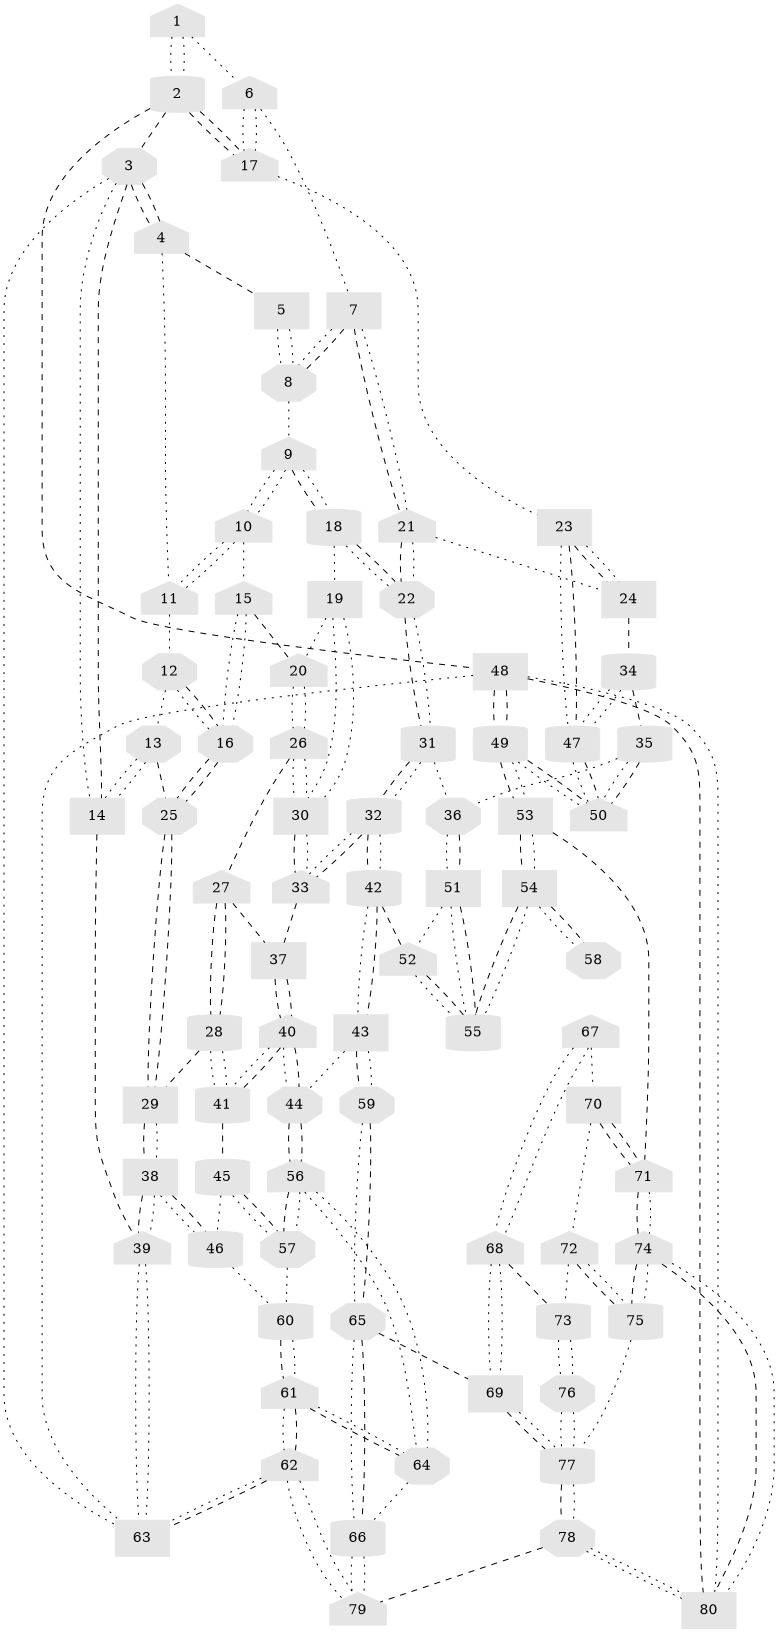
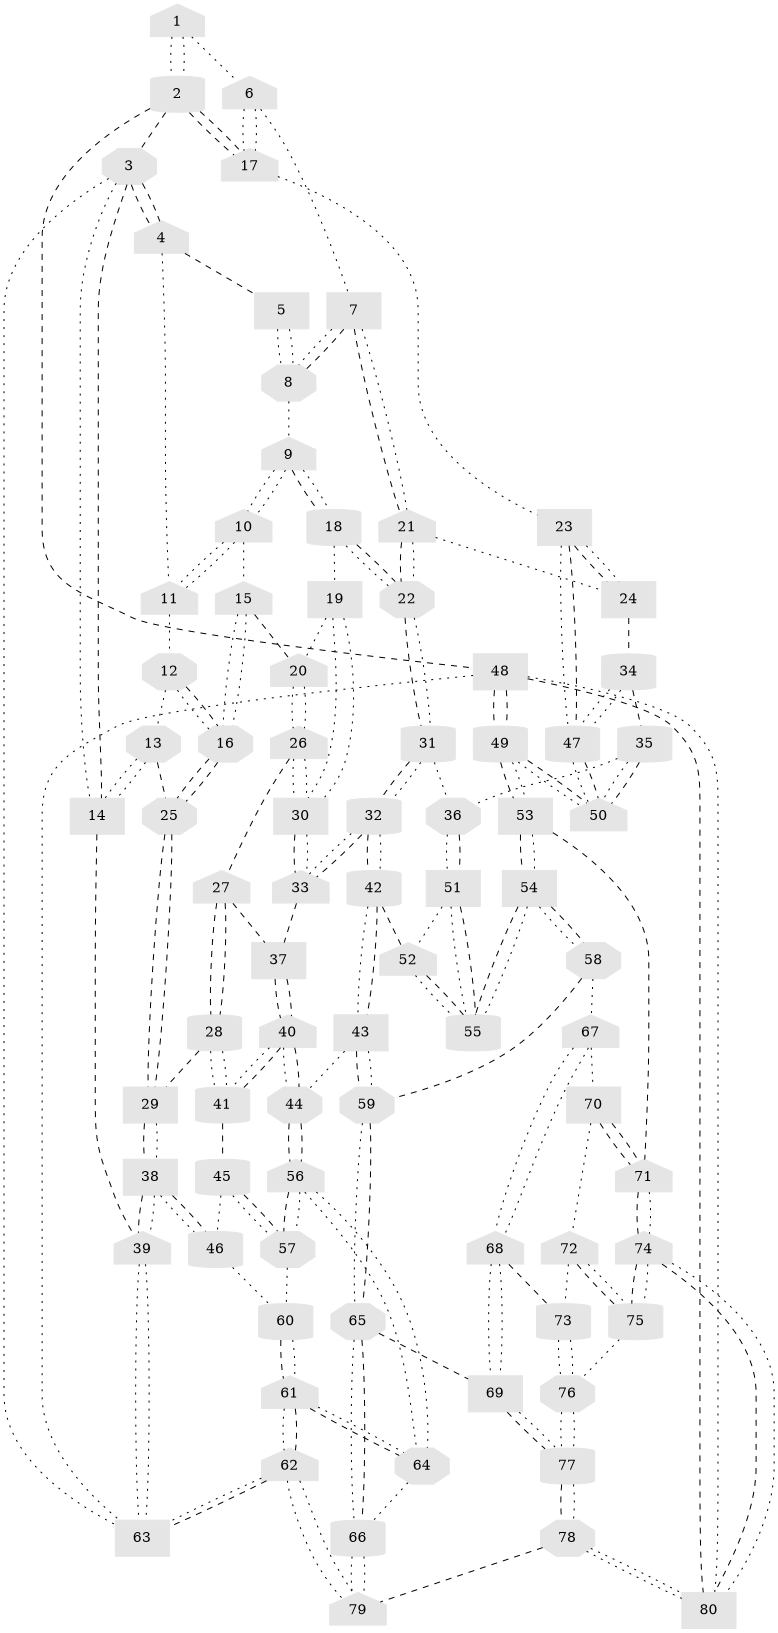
none -> (592, 997)
none -> (500, 1057)
(611, 1396) -> (601, 1359)
